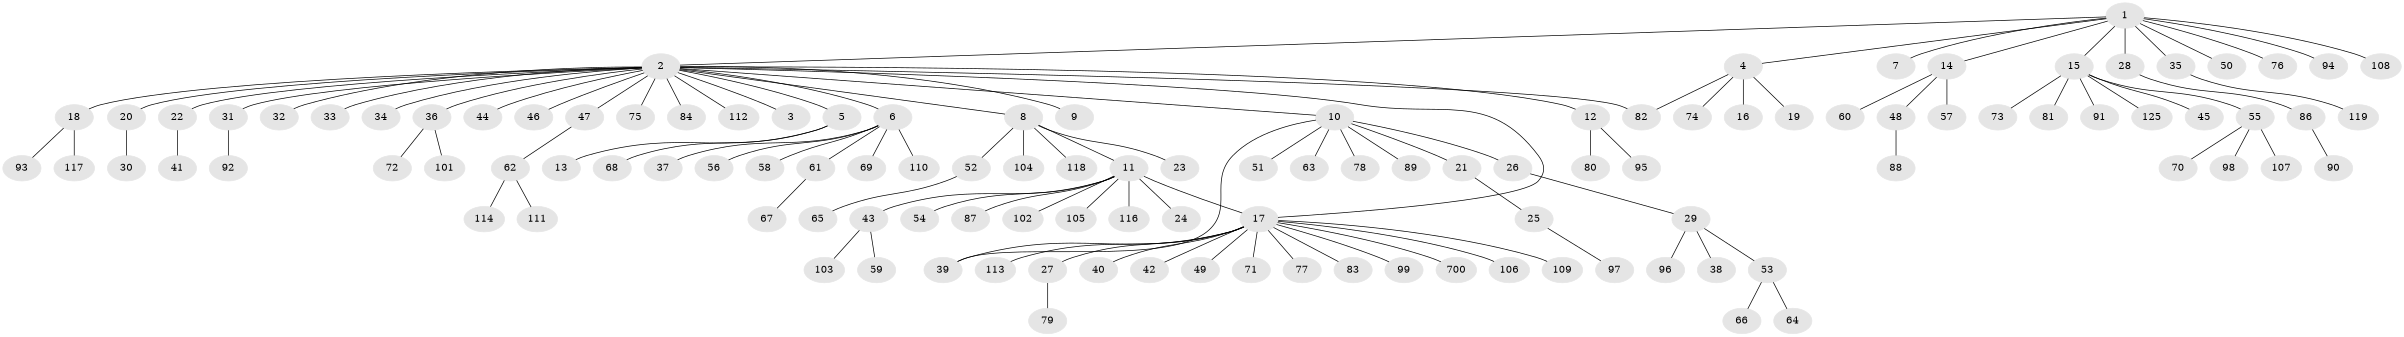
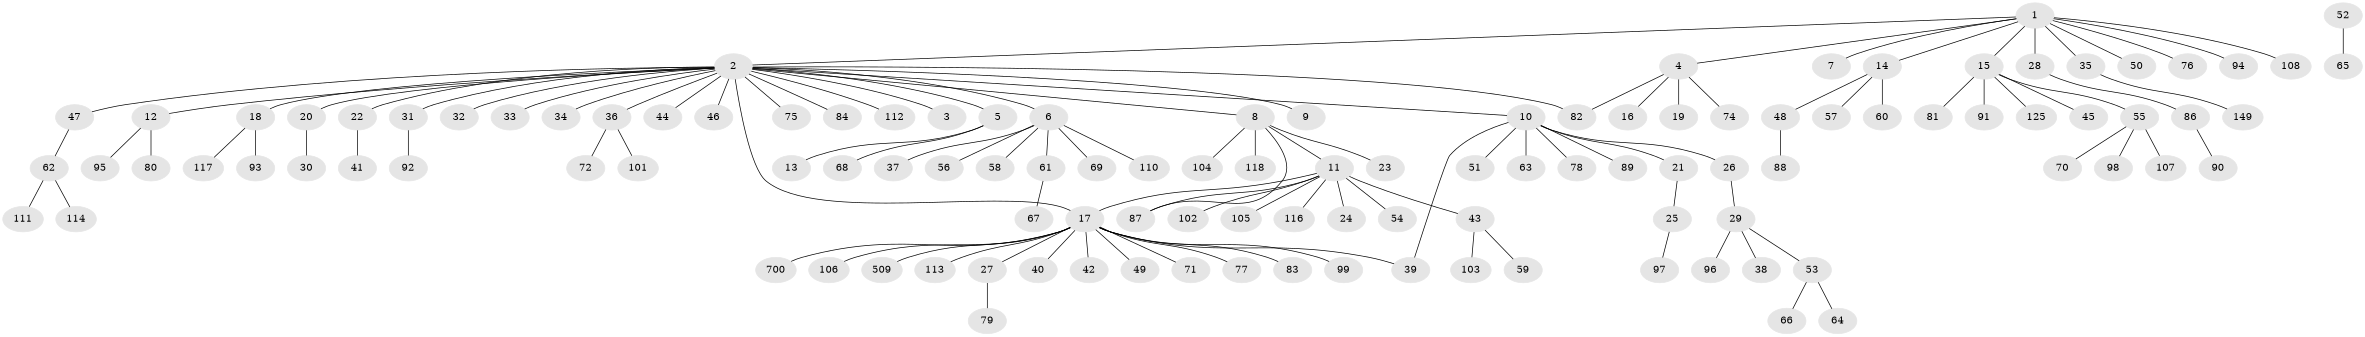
(1998, 117) -> none
(2358, 117) -> (2243, 117)
(997, 143) -> (1249, 202)
(1562, 270) -> (882, 270)
